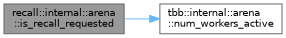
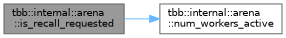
(64, 19) -> (64, 19)
